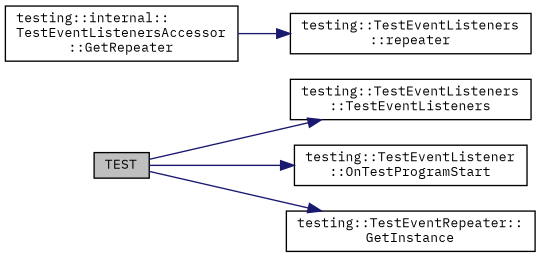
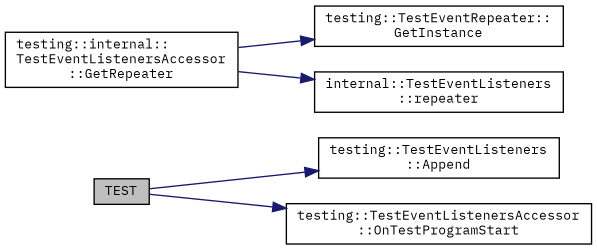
(411, 34) -> (439, 92)
(411, 99) -> (439, 158)
(411, 165) -> (439, 224)
(229, 190) -> (270, 44)
